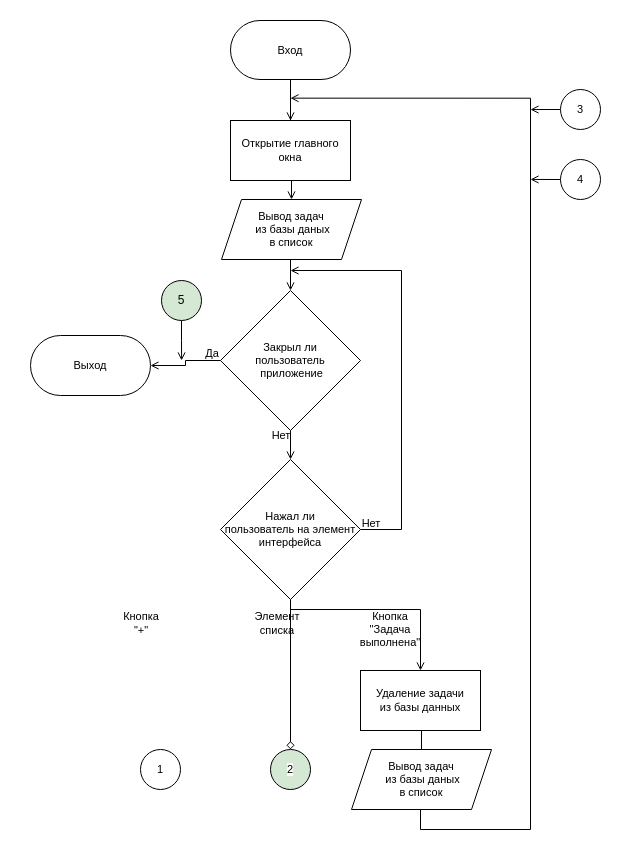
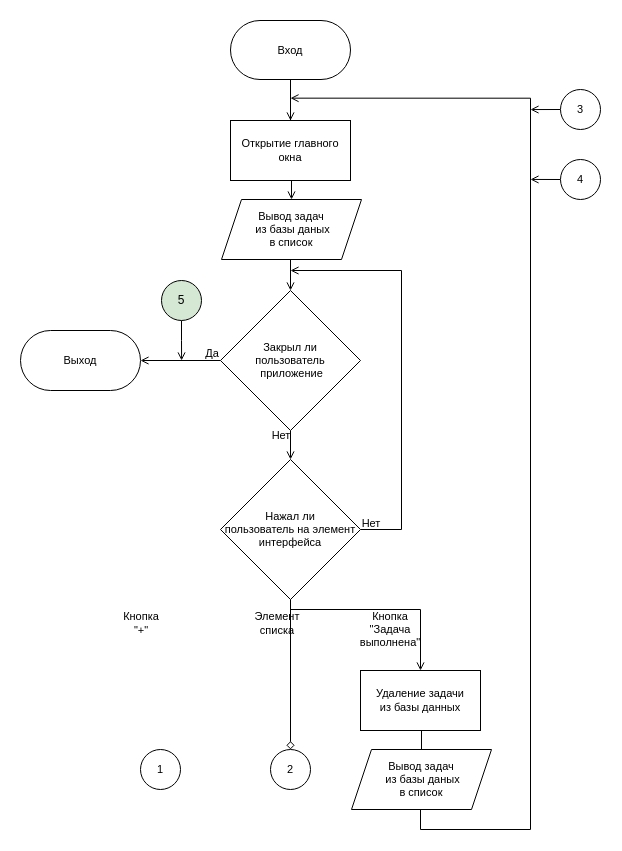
(91, 366) -> (81, 361)
(291, 770) -> (291, 770)
